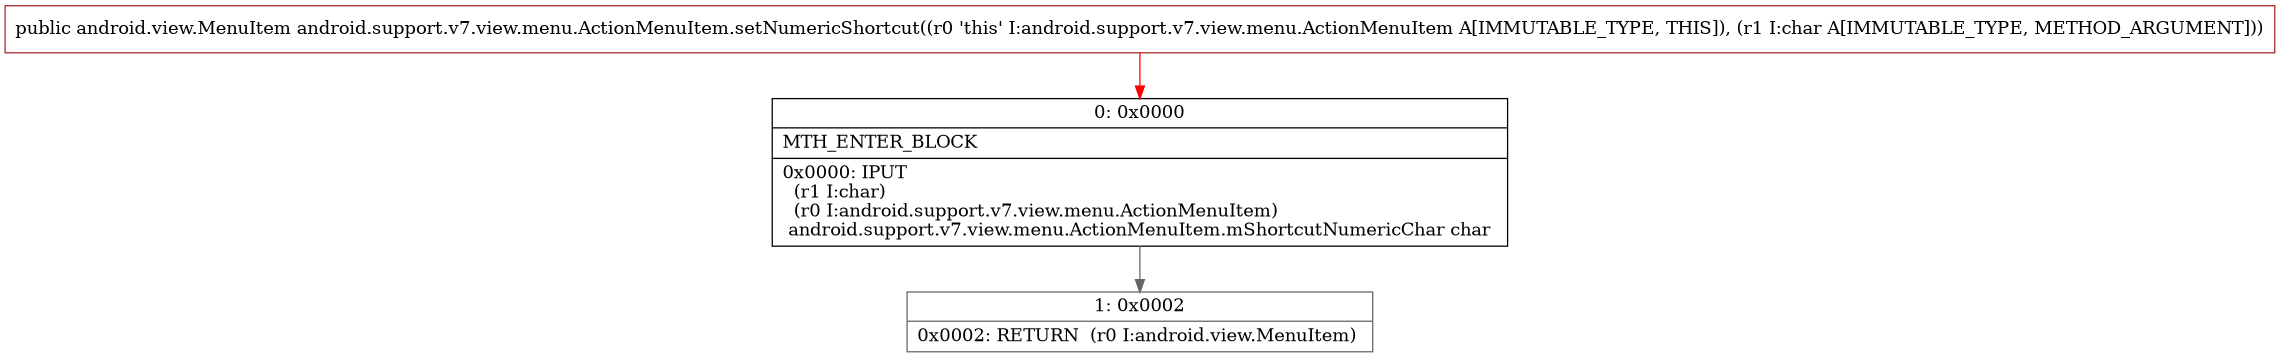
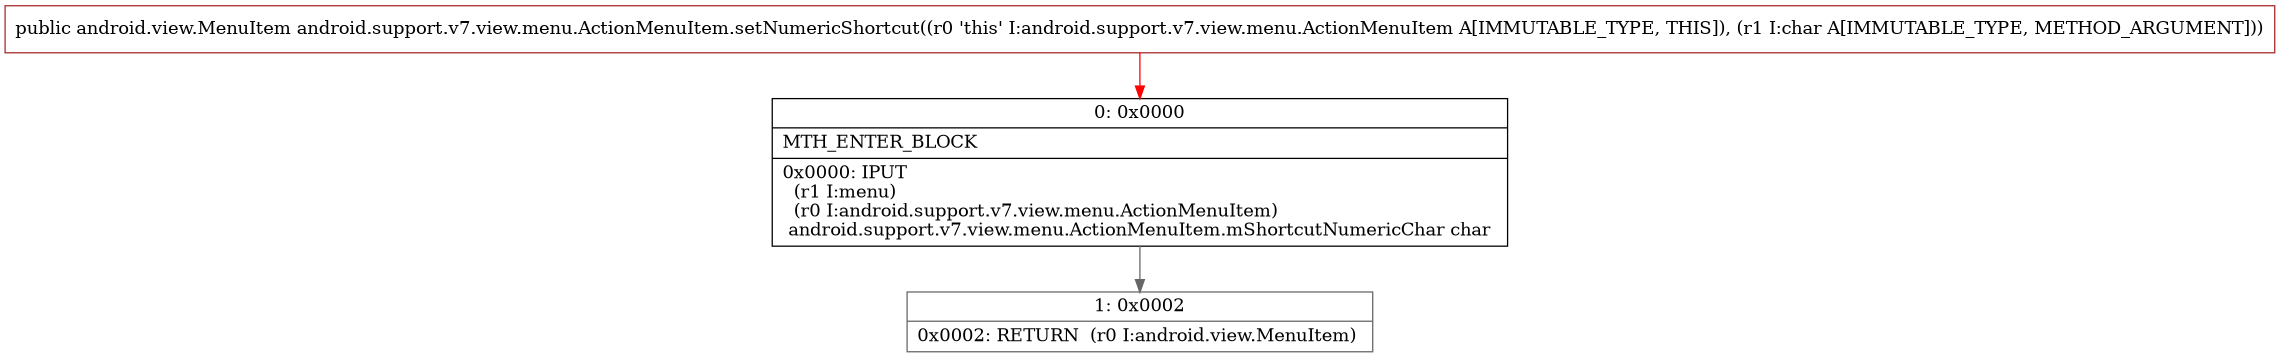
(835, 192) -> (840, 192)
